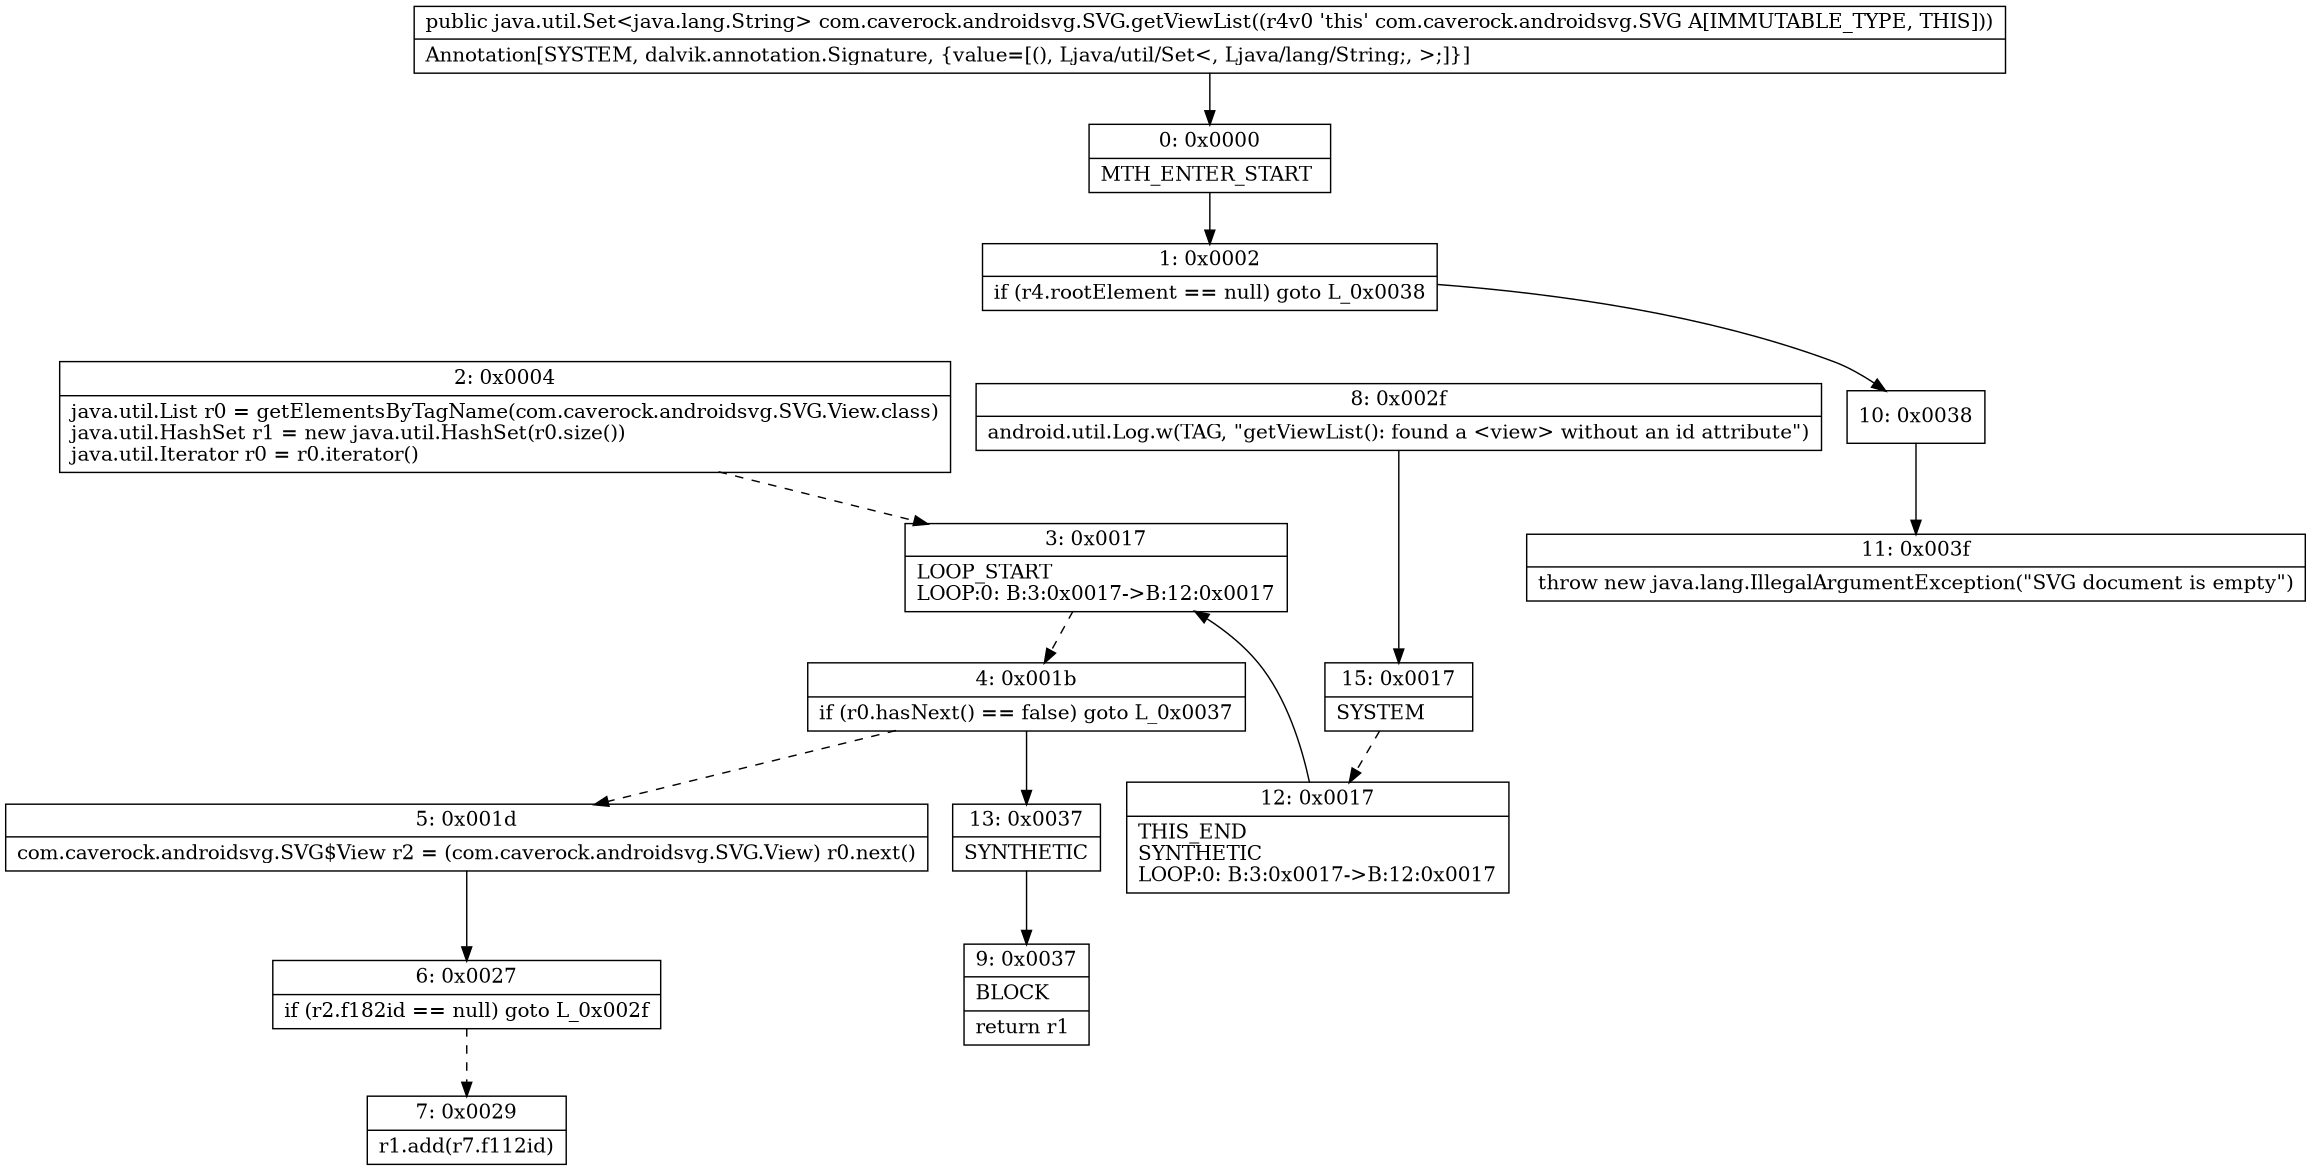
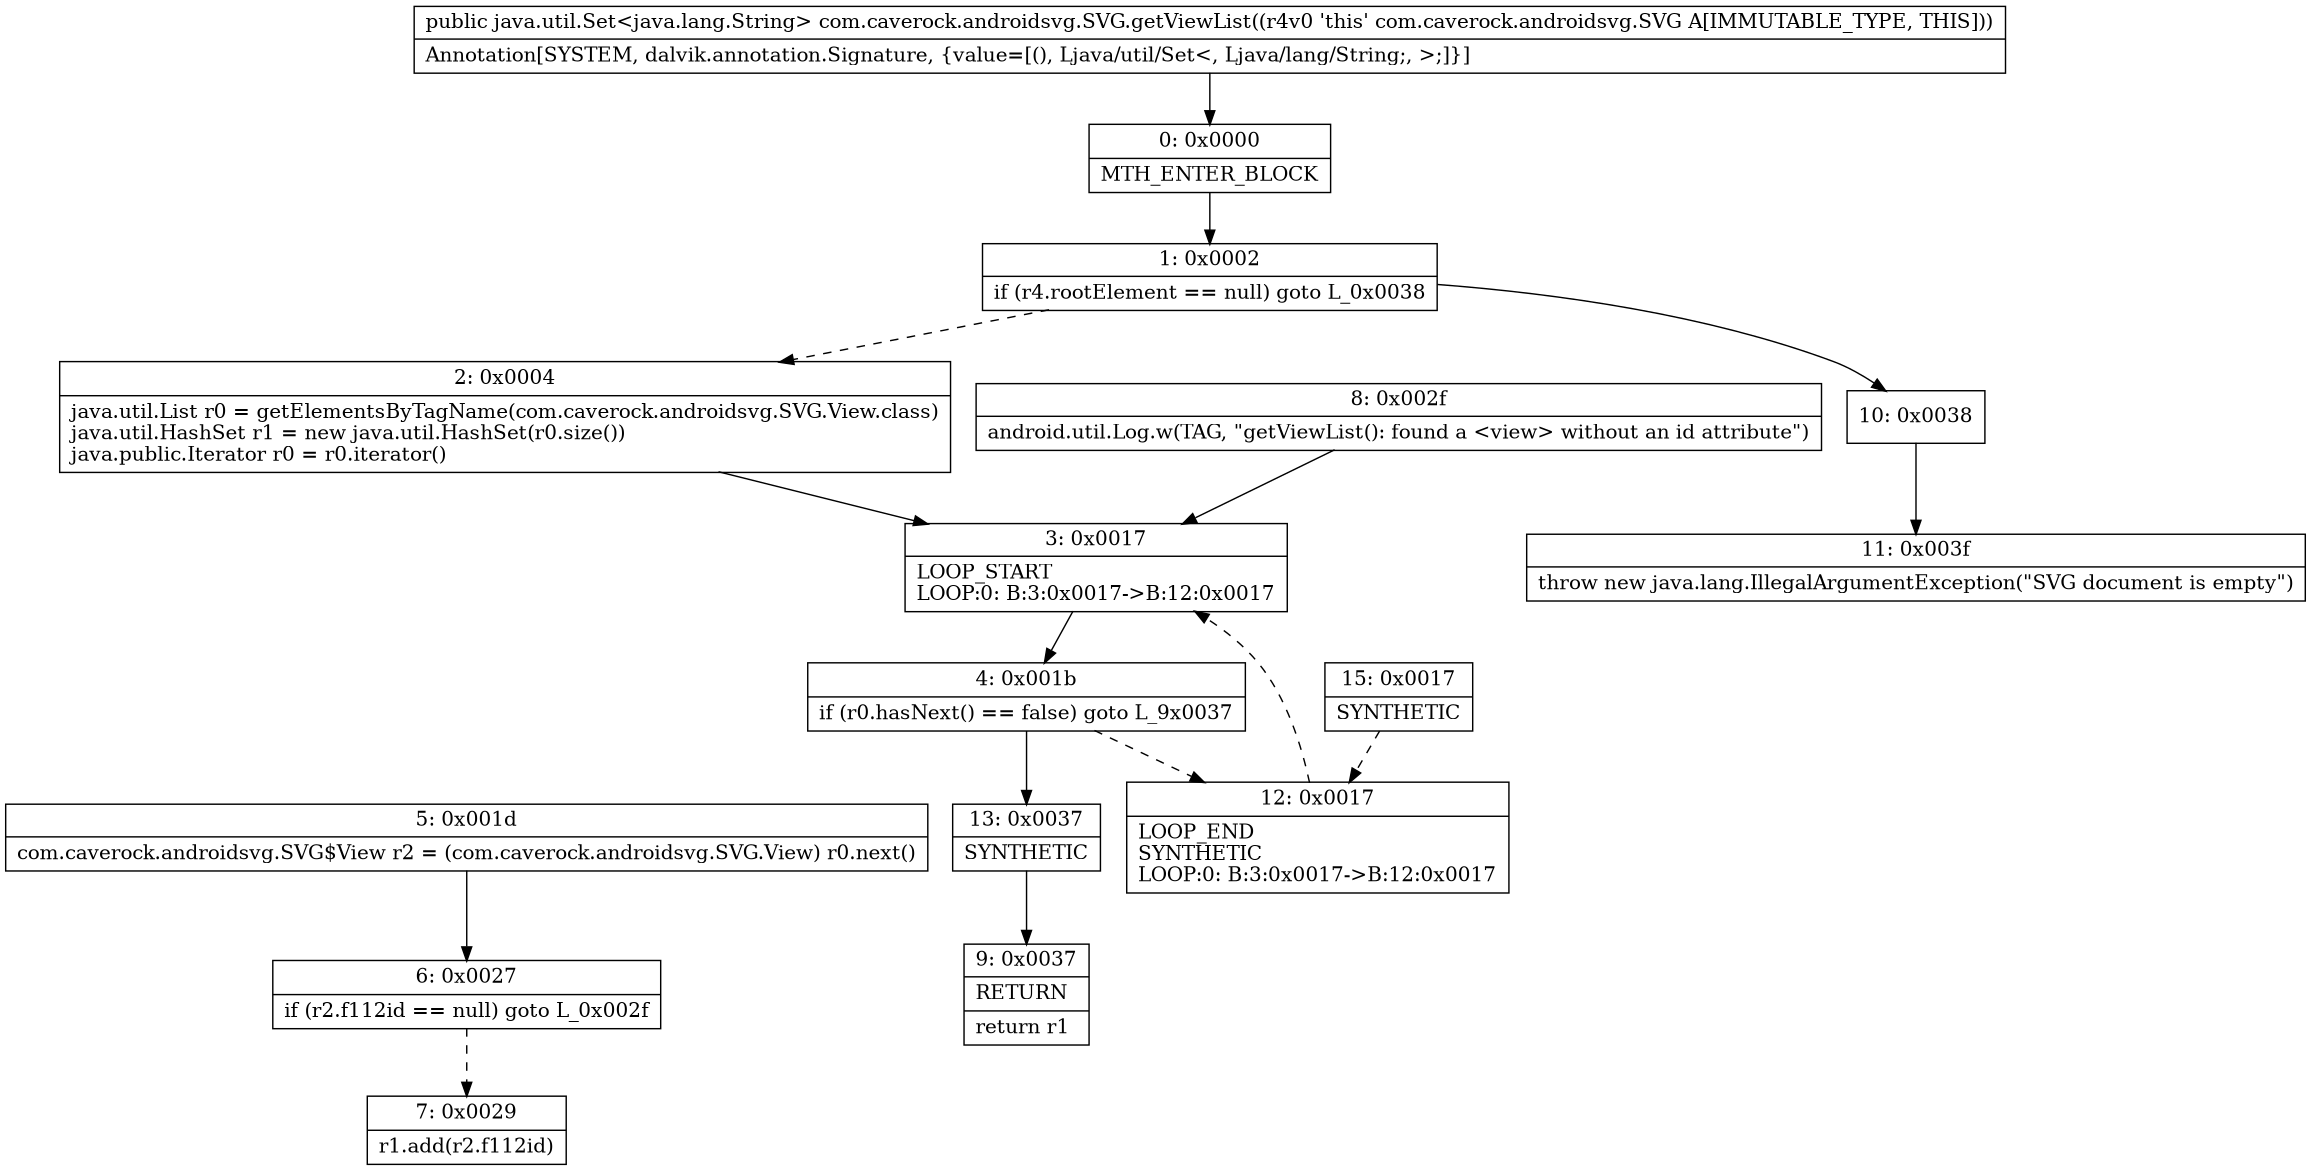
(1206, 175) -> (1210, 175)
none -> (921, 335)
(245, 455) -> (259, 455)
(816, 496) -> (816, 496)
(1399, 549) -> (1265, 484)
(1062, 631) -> (1062, 631)
(1276, 689) -> (1276, 689)
(1027, 713) -> (1027, 713)
(1381, 713) -> (1399, 713)
(752, 766) -> (1143, 753)
(1193, 833) -> (1196, 833)
(1012, 993) -> (1022, 993)
(467, 1011) -> (467, 1011)
(467, 1147) -> (467, 1147)
